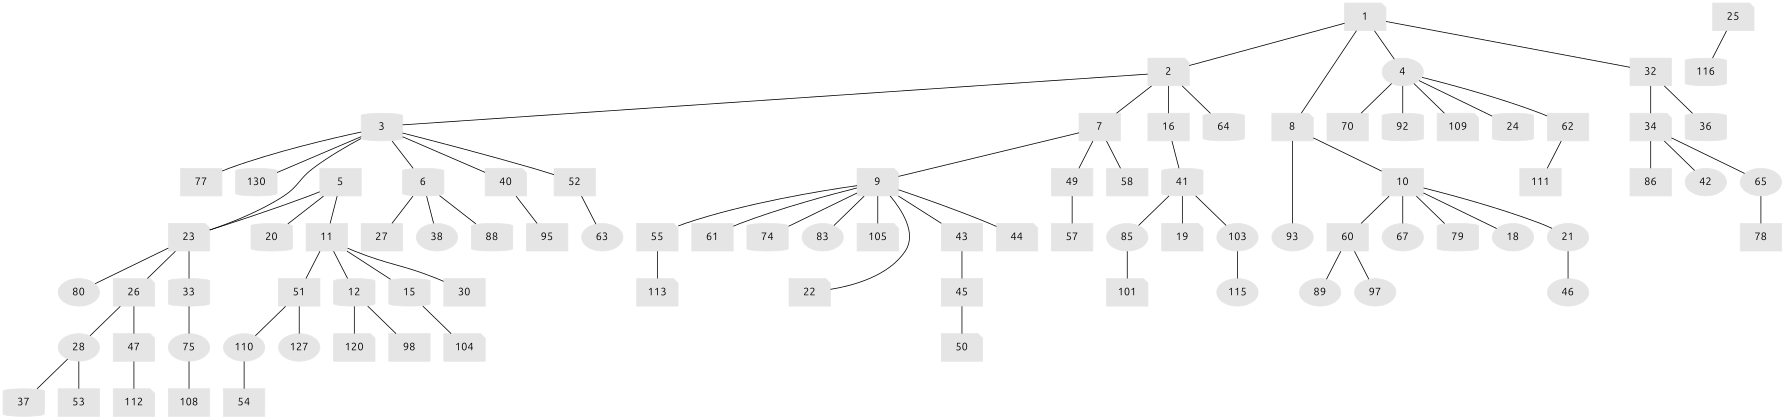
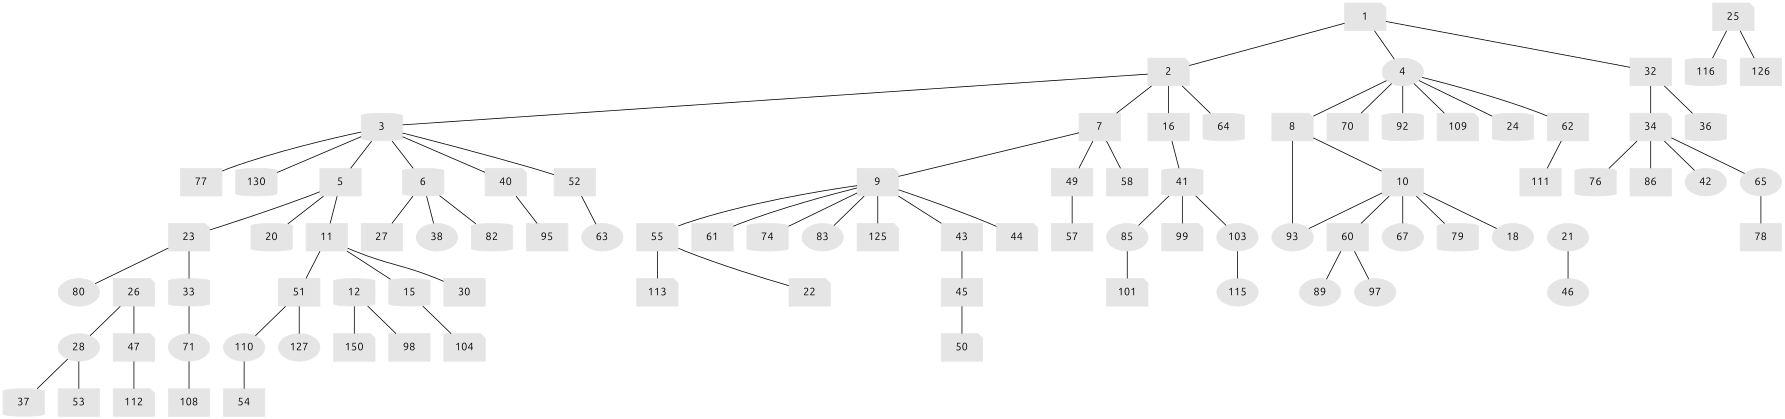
(1329, 72) -> (1350, 98)
none -> (1761, 72)
none -> (1596, 182)
(290, 191) -> (361, 155)
(1488, 206) -> (1345, 211)
(492, 237) -> (492, 237)
(878, 237) -> (878, 237)
(1182, 237) -> (1182, 237)
(897, 261) -> (733, 268)
(161, 265) -> none
(341, 265) -> none
(189, 347) -> (189, 347)
(354, 347) -> (354, 347)
